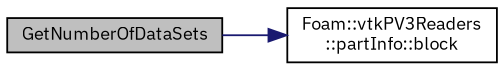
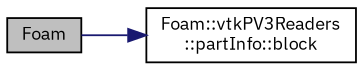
(115, 35) -> (44, 35)
